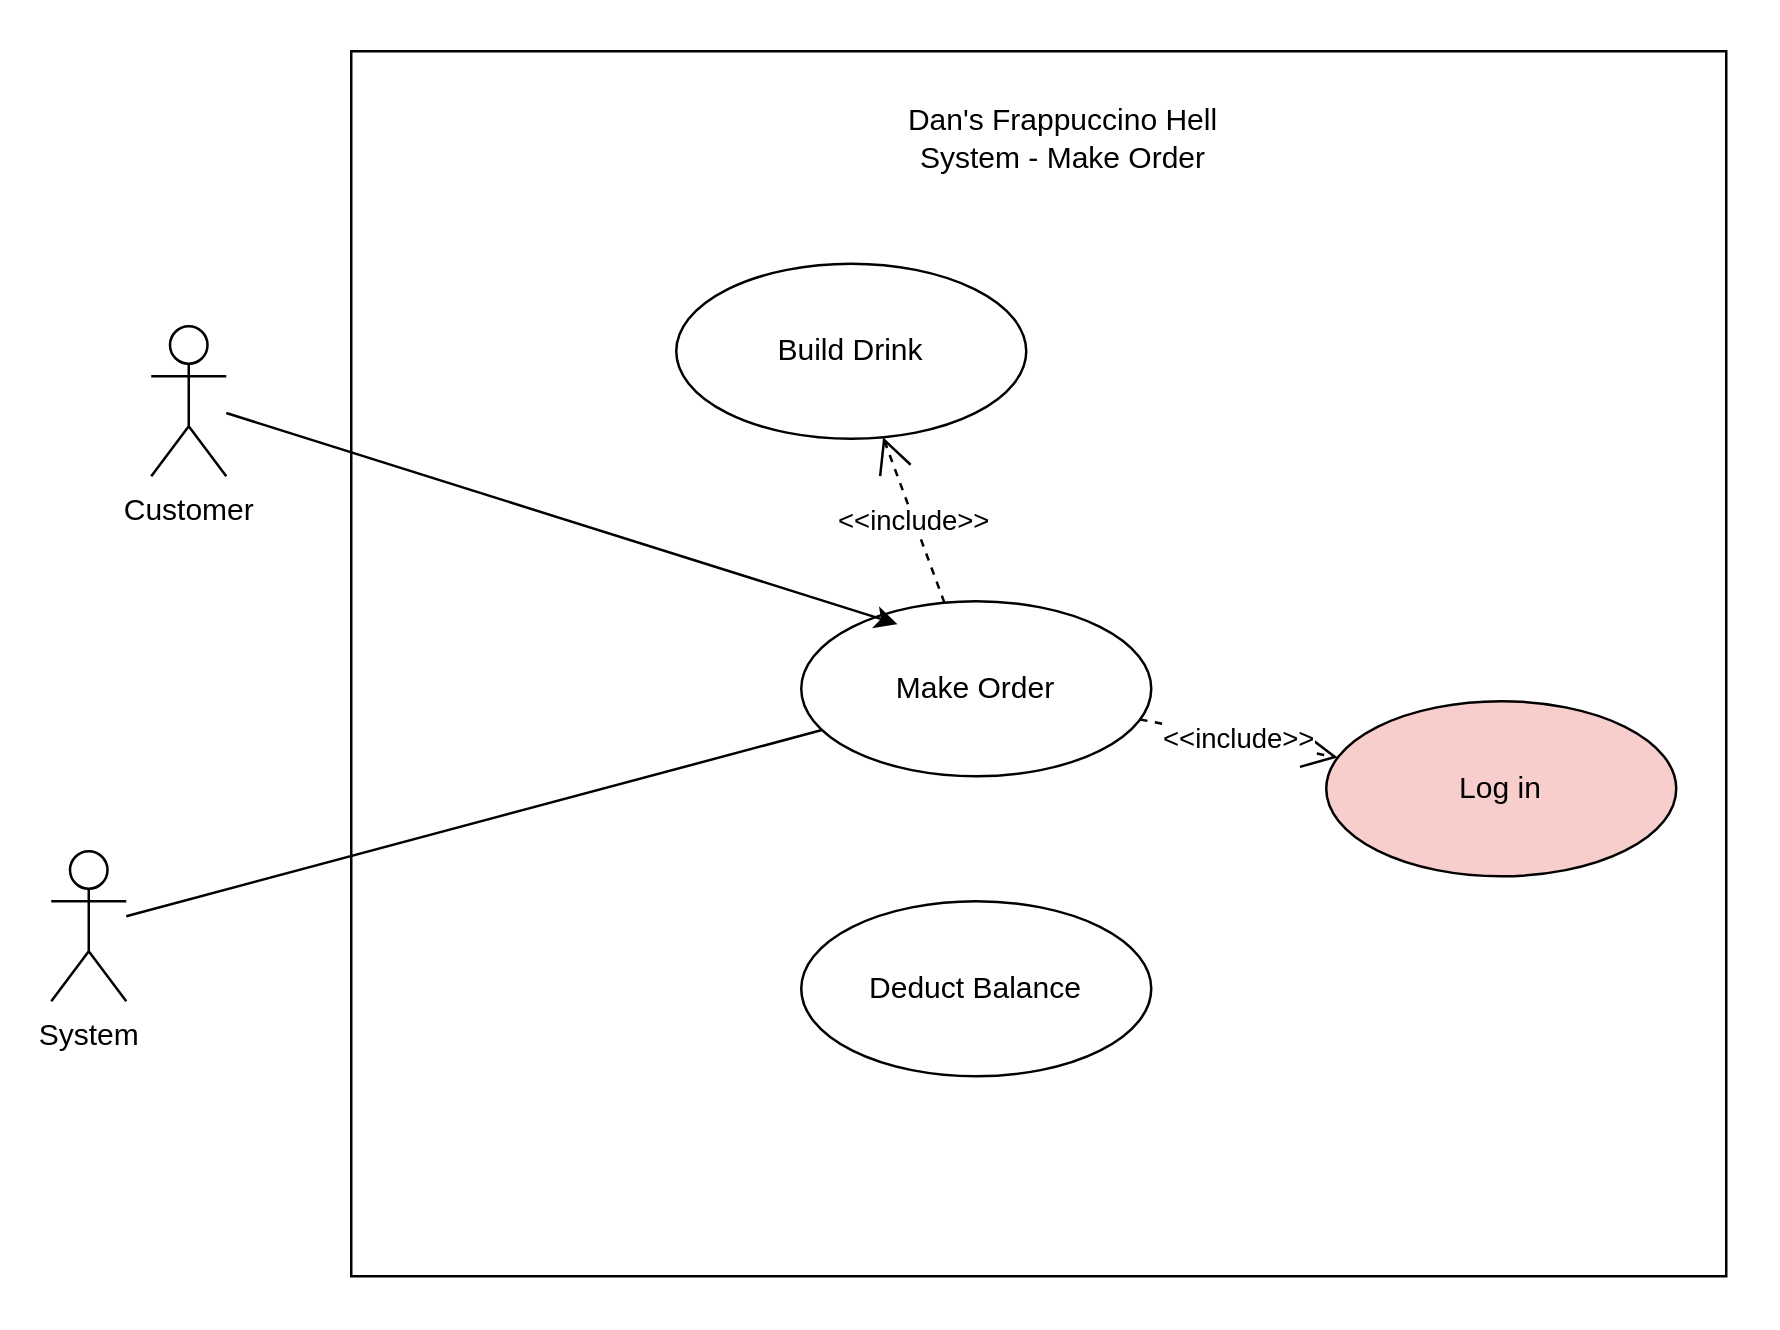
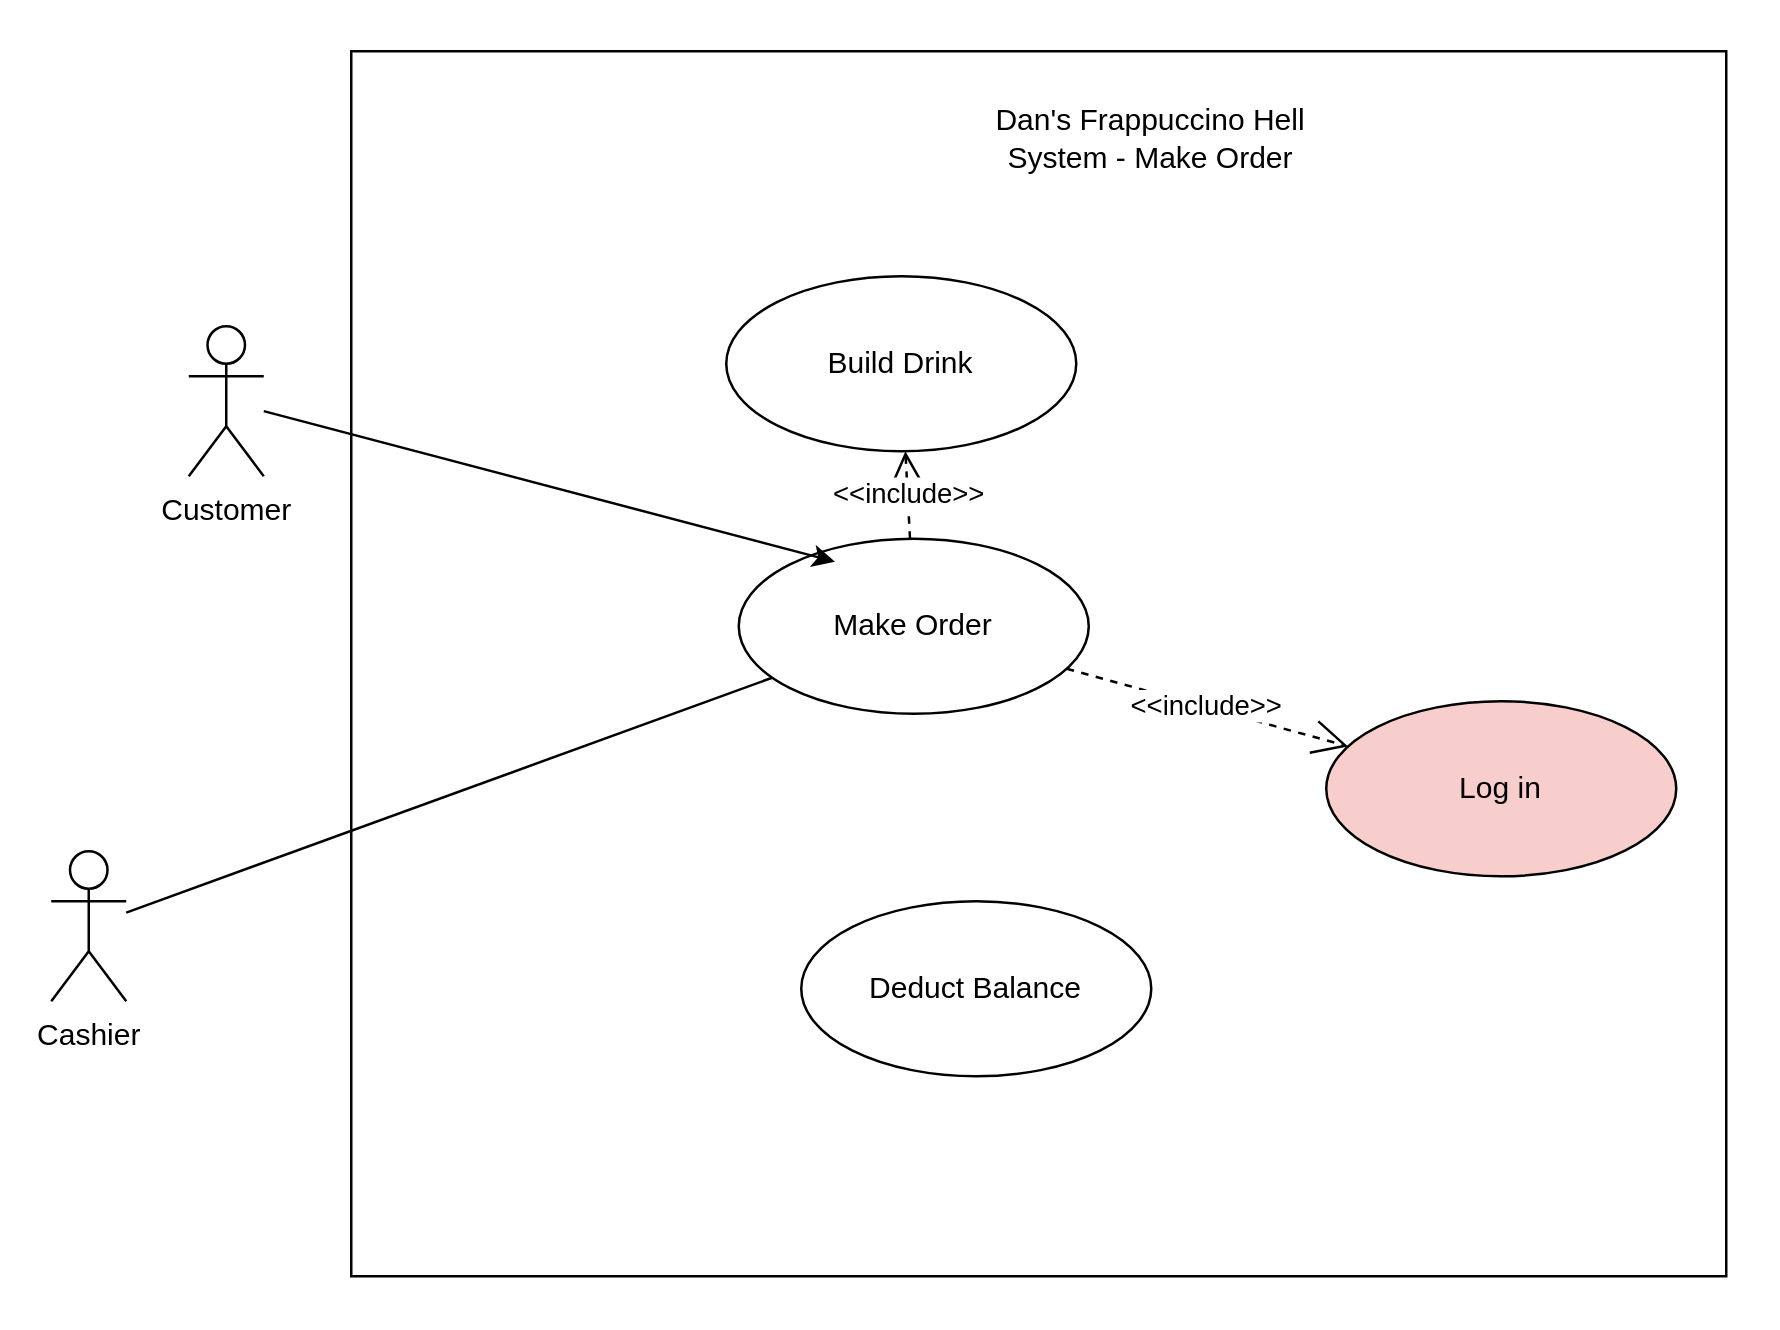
(1064, 139) -> (1151, 139)
(851, 351) -> (901, 364)
(189, 401) -> (226, 401)
(976, 689) -> (914, 626)
(90, 1037) -> (90, 1037)
